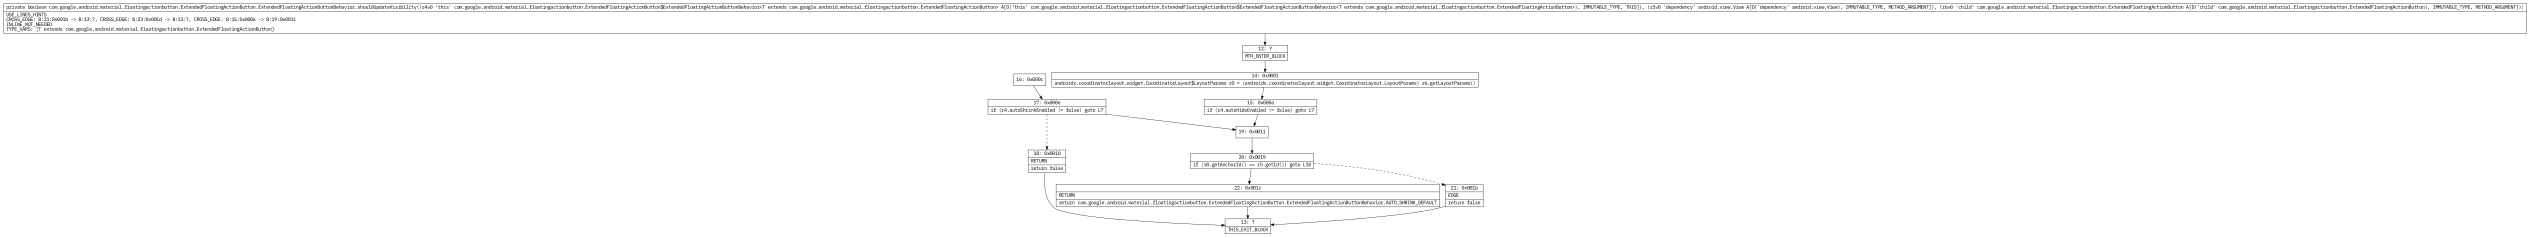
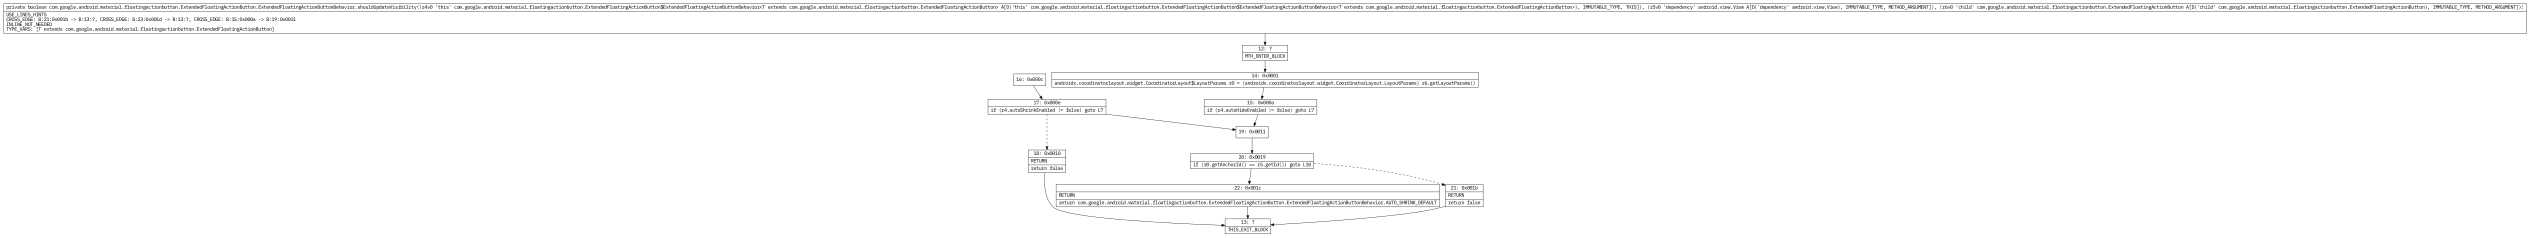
(1454, 195) -> (1456, 195)
